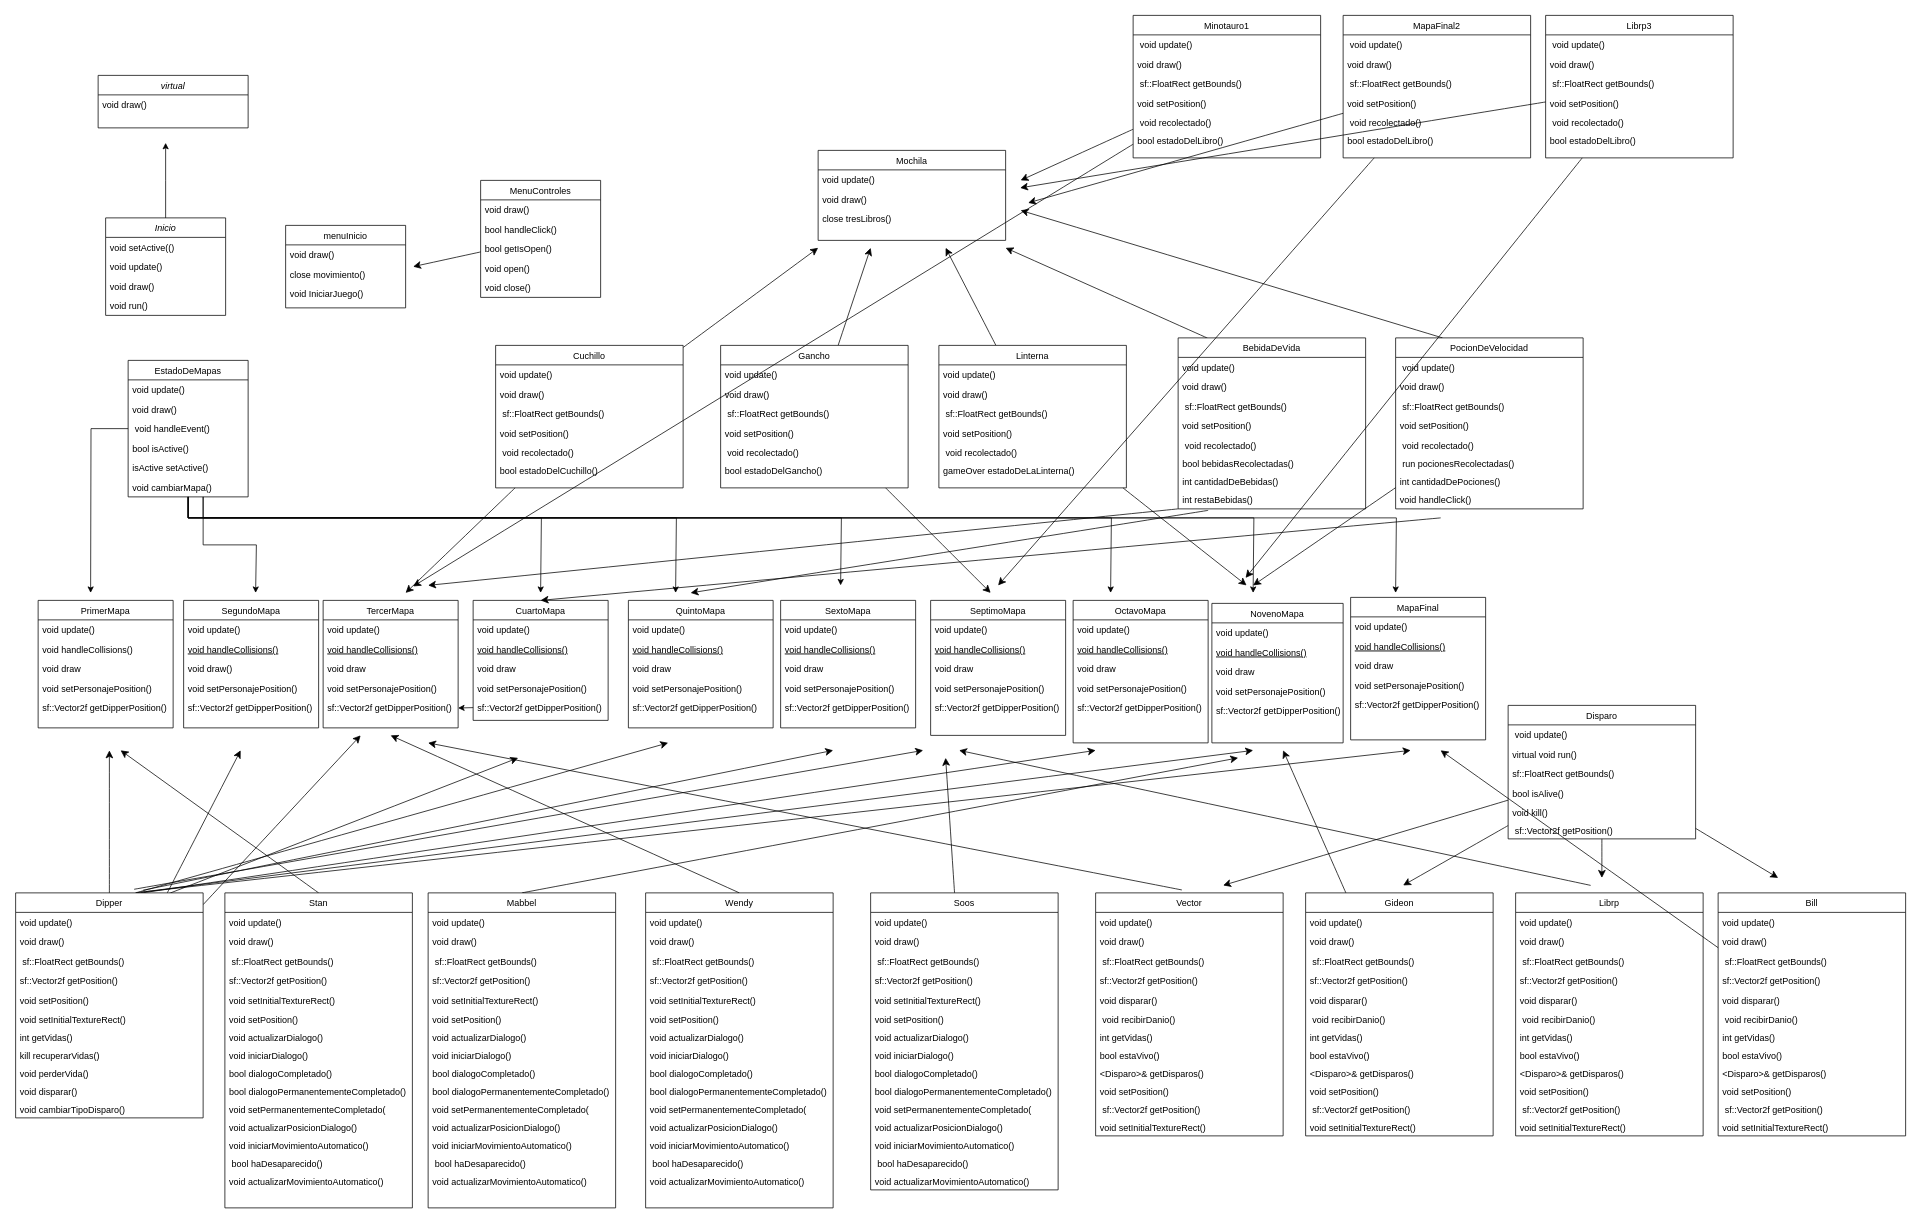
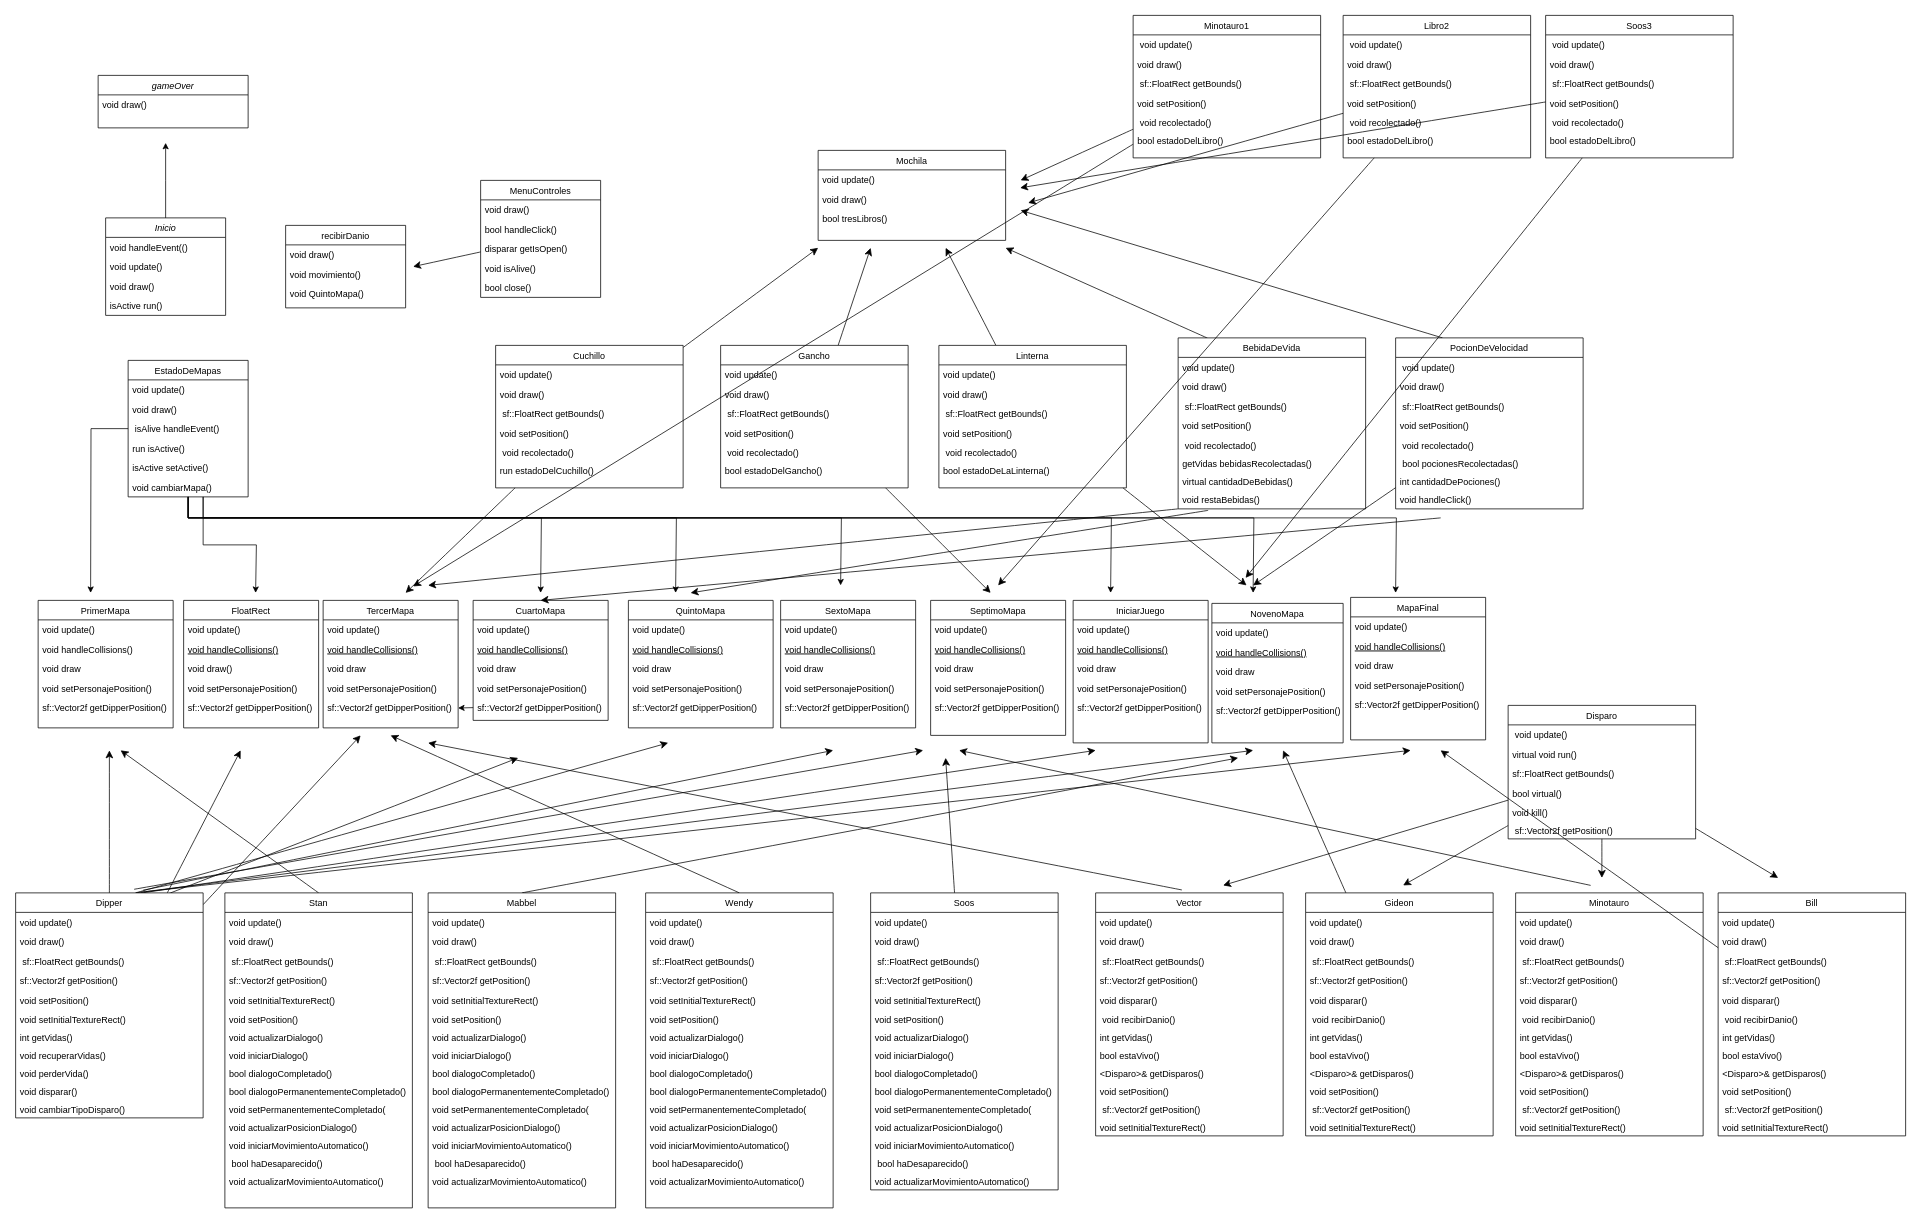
(1436, 26) -> (1436, 26)
(1639, 26) -> (1639, 26)
(173, 86) -> (173, 86)
(864, 219) -> (861, 219)
(345, 236) -> (345, 236)
(149, 248) -> (154, 248)
(522, 249) -> (533, 249)
(510, 269) -> (514, 269)
(330, 275) -> (328, 275)
(511, 288) -> (511, 288)
(333, 294) -> (329, 294)
(132, 306) -> (141, 306)
(174, 429) -> (179, 429)
(165, 449) -> (164, 449)
(1243, 464) -> (1253, 464)
(1462, 464) -> (1463, 464)
(553, 471) -> (552, 471)
(1013, 471) -> (1002, 471)
(1235, 482) -> (1244, 482)
(1224, 500) -> (1226, 500)
(251, 611) -> (251, 611)
(1140, 611) -> (1140, 611)
(1541, 794) -> (1543, 794)
(1609, 903) -> (1609, 903)
(67, 1056) -> (69, 1056)
